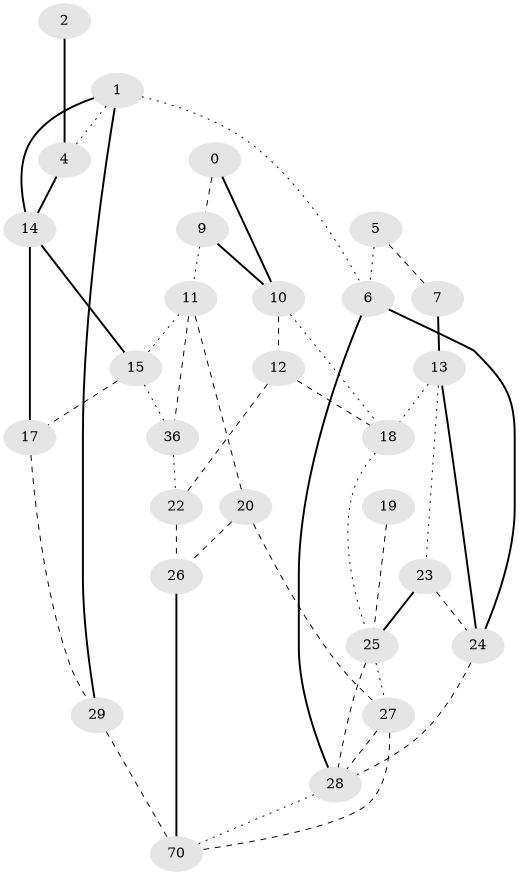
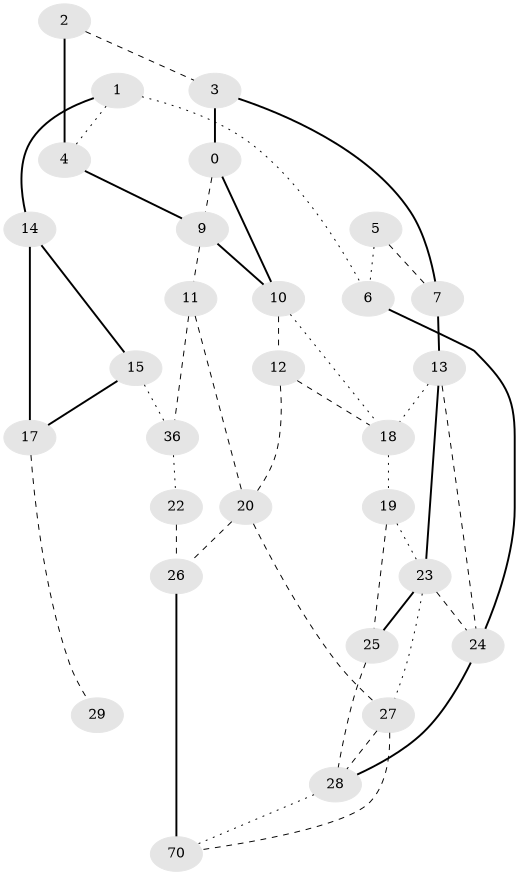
none -> (215, 91)
(47, 195) -> (133, 195)
(197, 264) -> (197, 264)
(163, 334) -> none
(84, 388) -> none
(78, 406) -> (83, 403)
(233, 430) -> (279, 441)
(432, 472) -> (432, 472)
(459, 507) -> (459, 507)
(301, 539) -> none
(348, 539) -> (388, 472)
none -> (407, 542)
(380, 680) -> (411, 647)
(425, 730) -> (425, 730)
(137, 785) -> none
